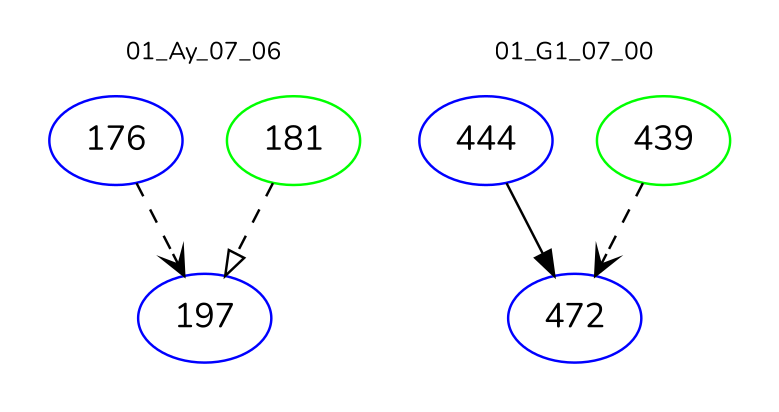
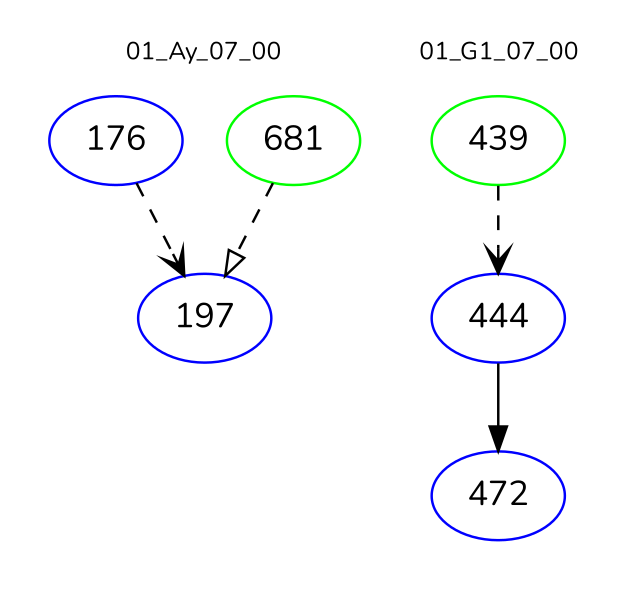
(205, 53) -> (205, 53)
(294, 141) -> (294, 141)
(625, 218) -> (498, 217)
